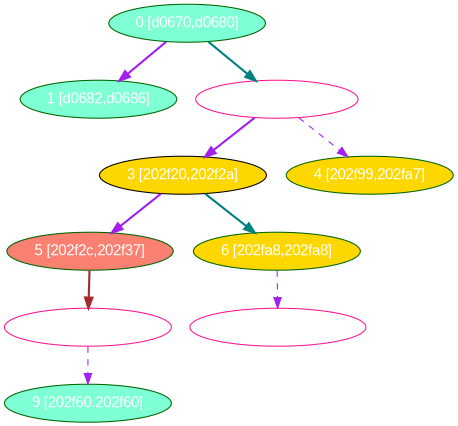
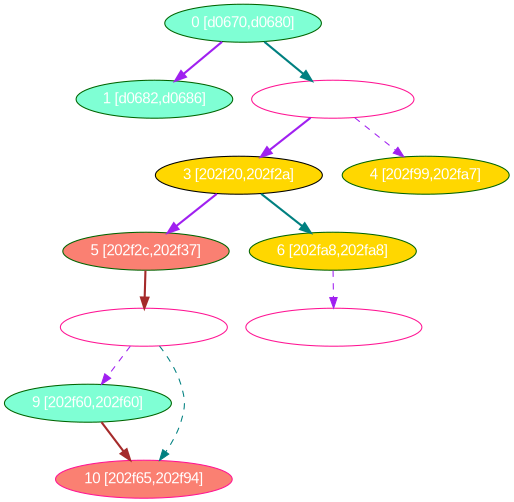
none -> (144, 479)
